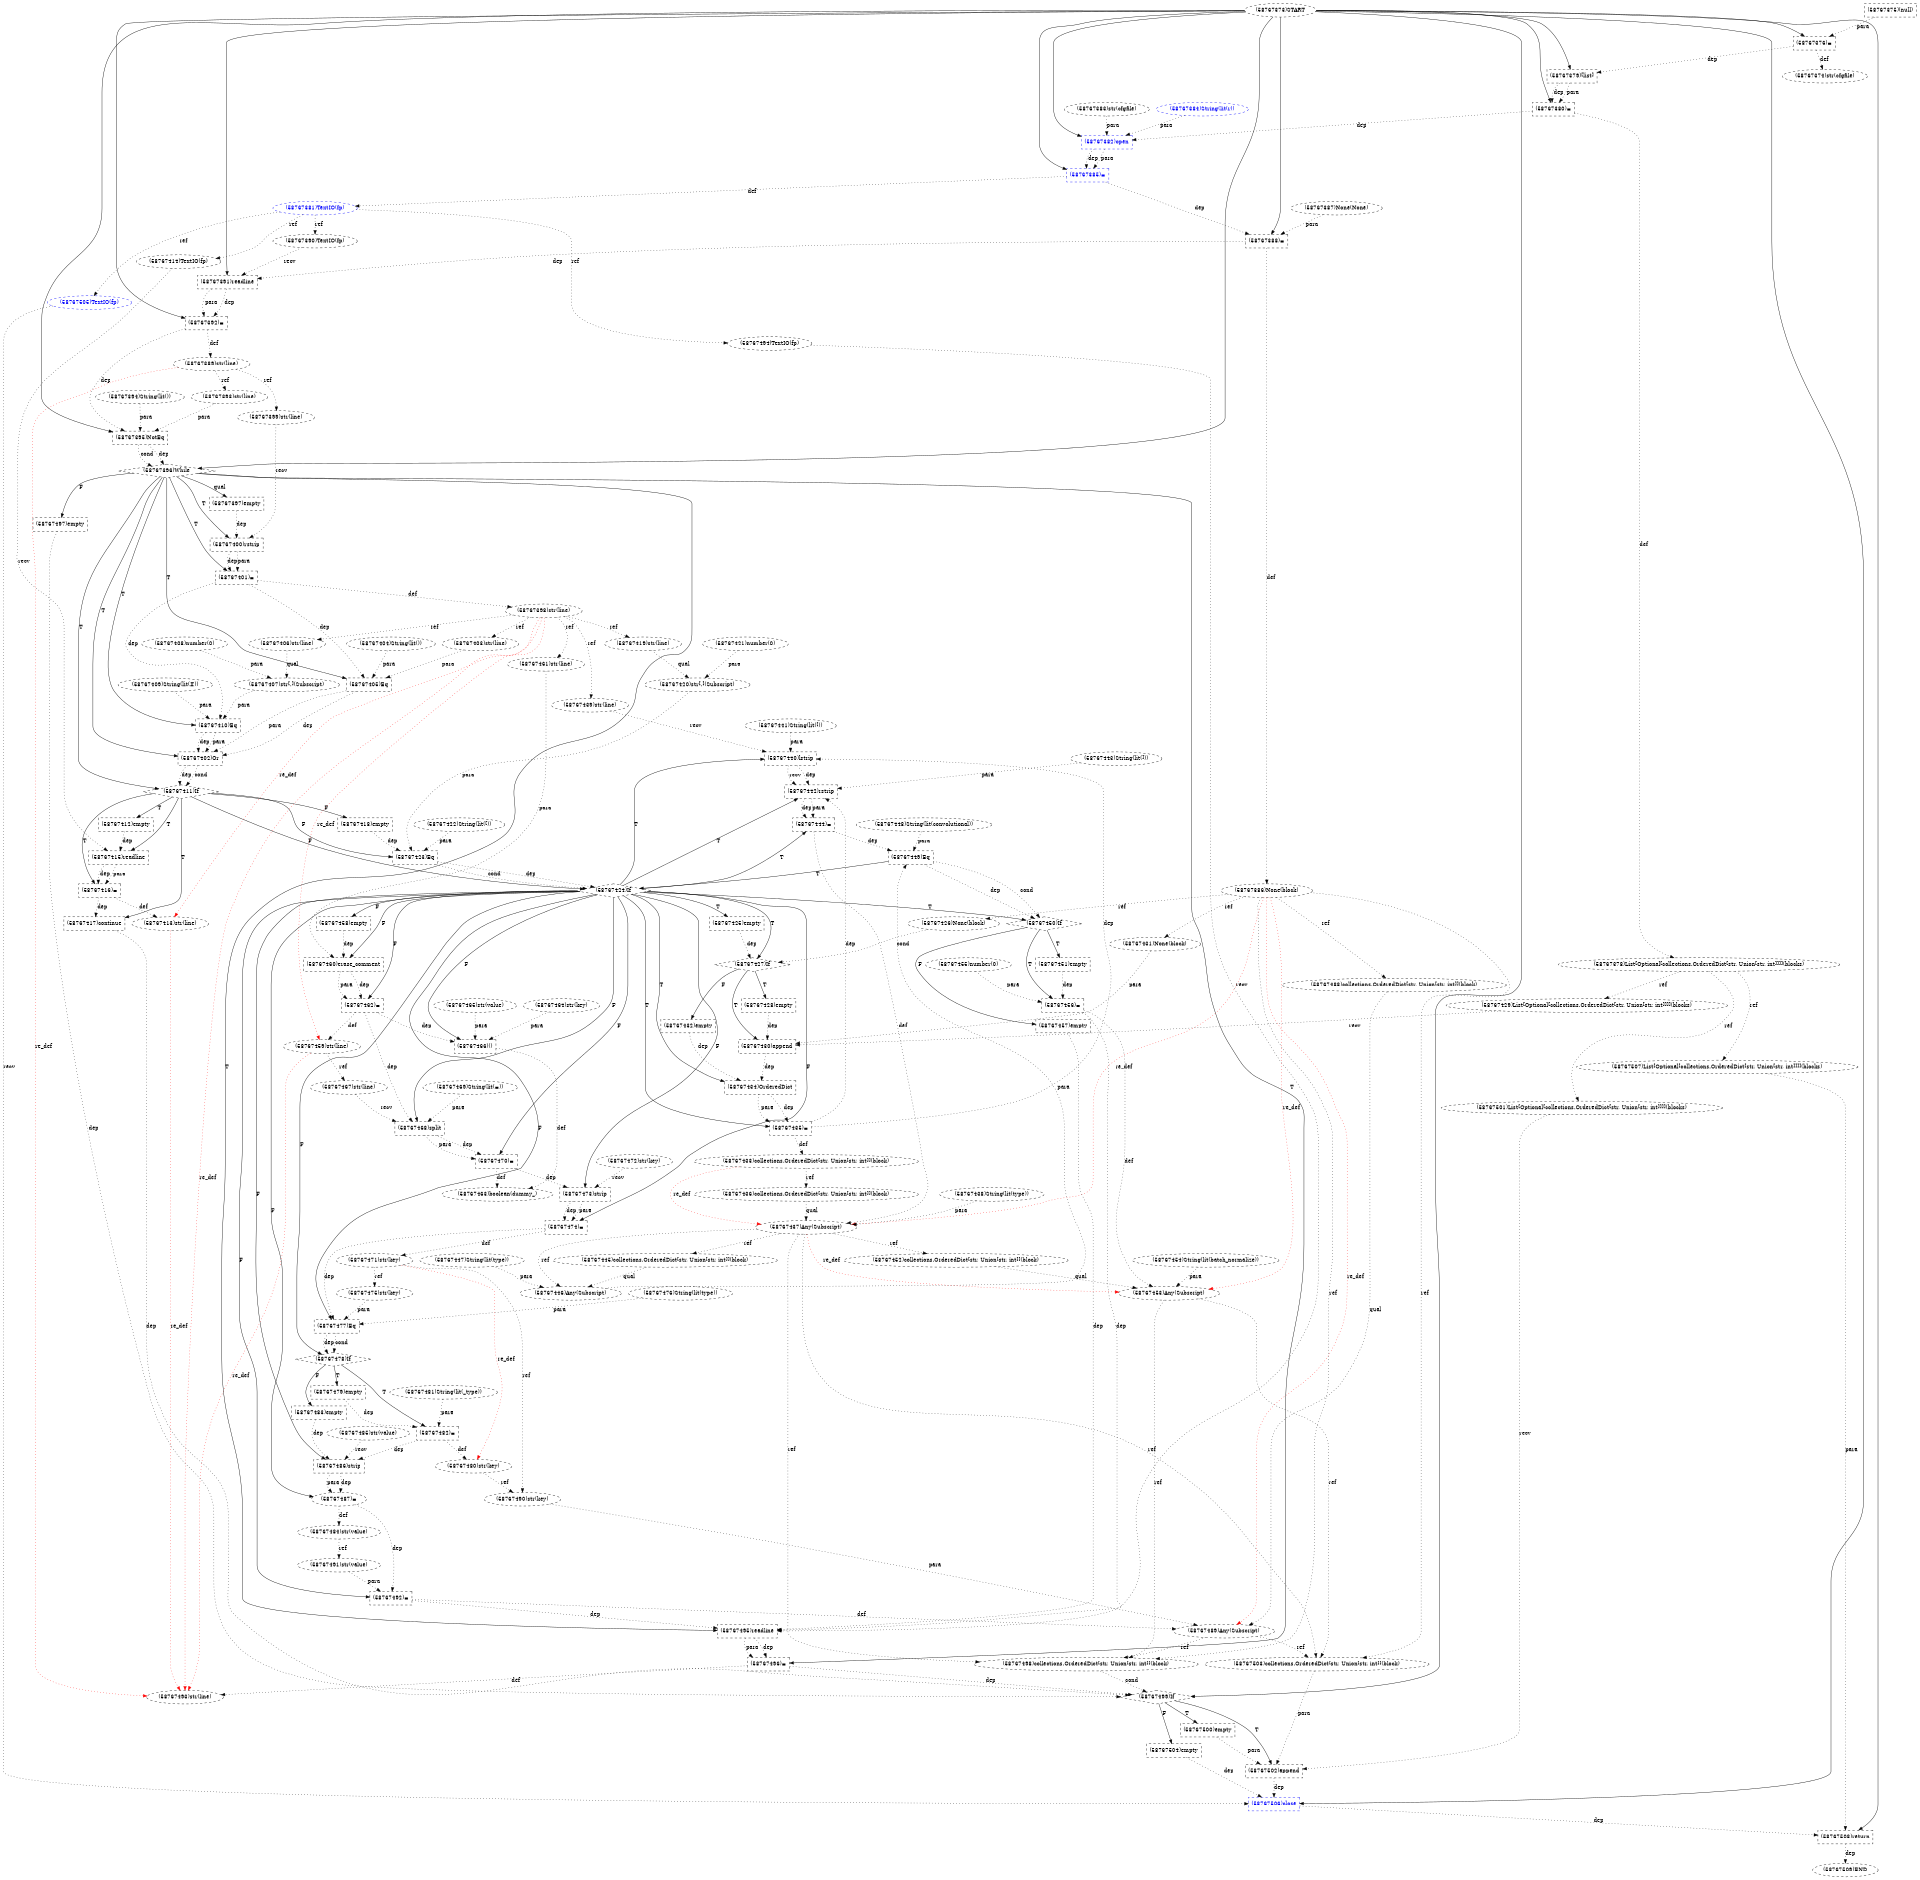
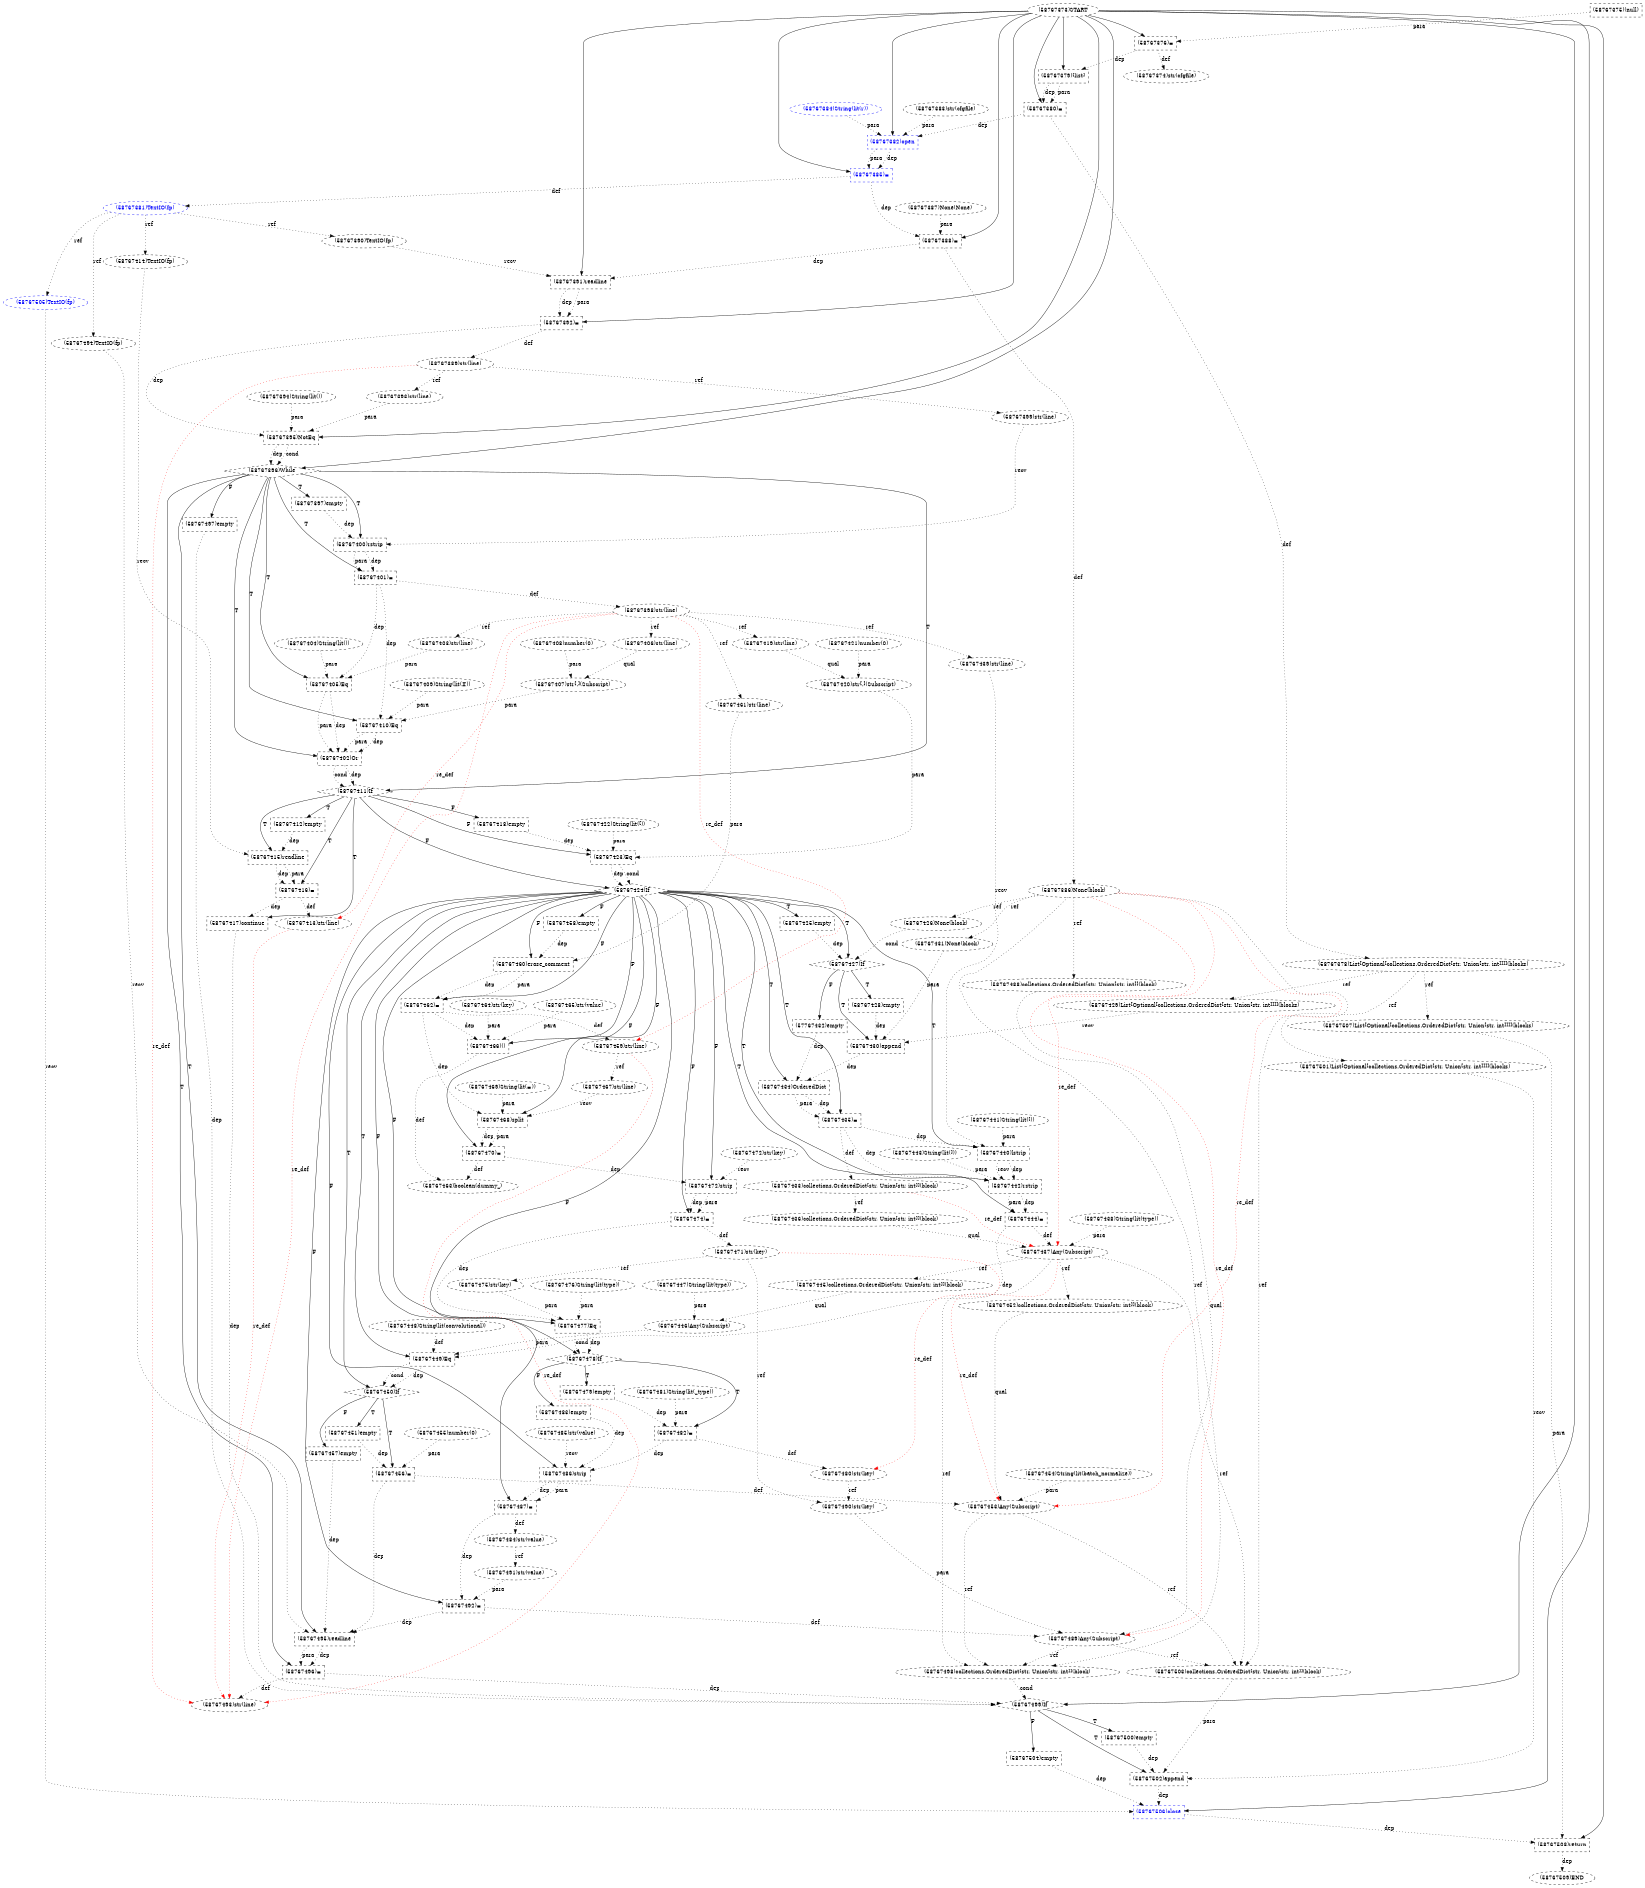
(220, 487) -> (300, 487)
(924, 841) -> (439, 1343)
(766, 877) -> (361, 1054)
(688, 1026) -> (820, 1026)
(585, 1194) -> (711, 1186)
(629, 1236) -> none
(339, 1499) -> (515, 1507)
(1254, 1751) -> (1153, 1759)
